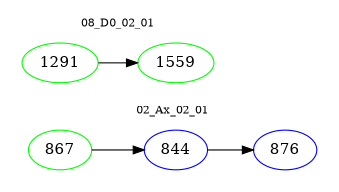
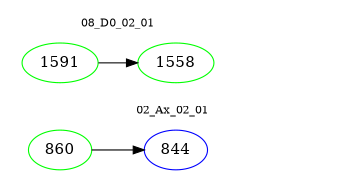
(60, 63) -> (60, 63)
(176, 63) -> (176, 63)
(60, 150) -> (60, 150)
(285, 150) -> none
